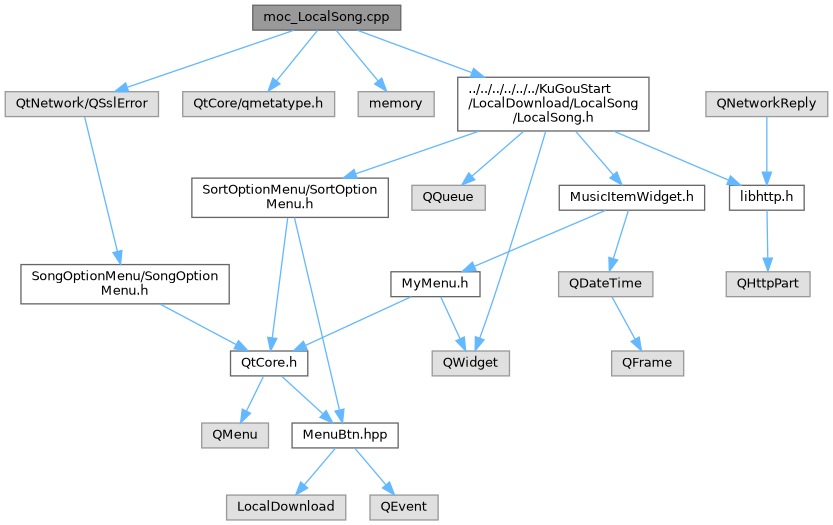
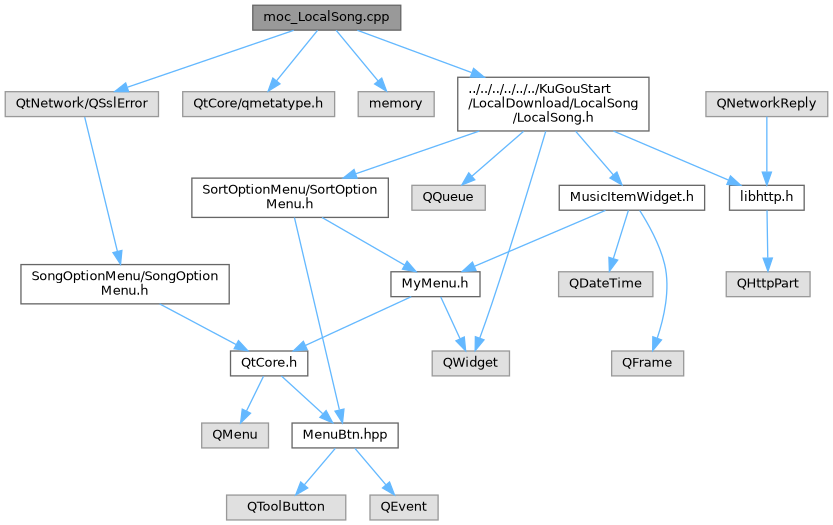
(280, 278) -> (363, 241)
(623, 318) -> (666, 272)
(286, 508) -> (286, 508)
